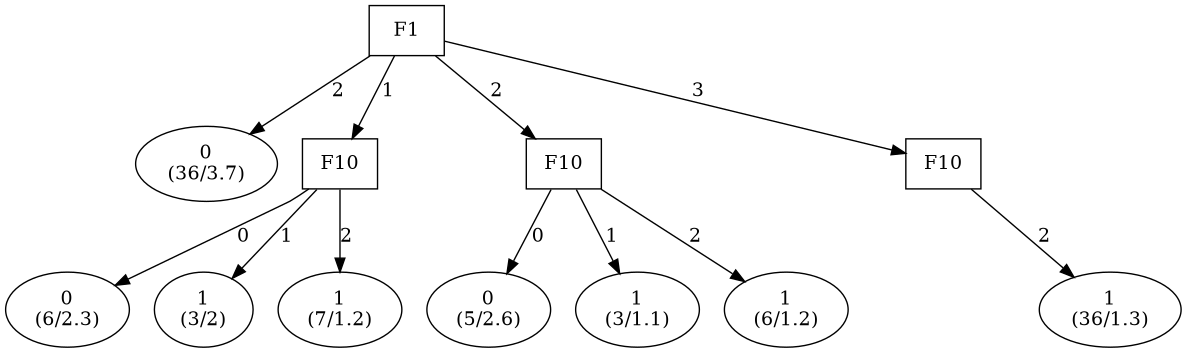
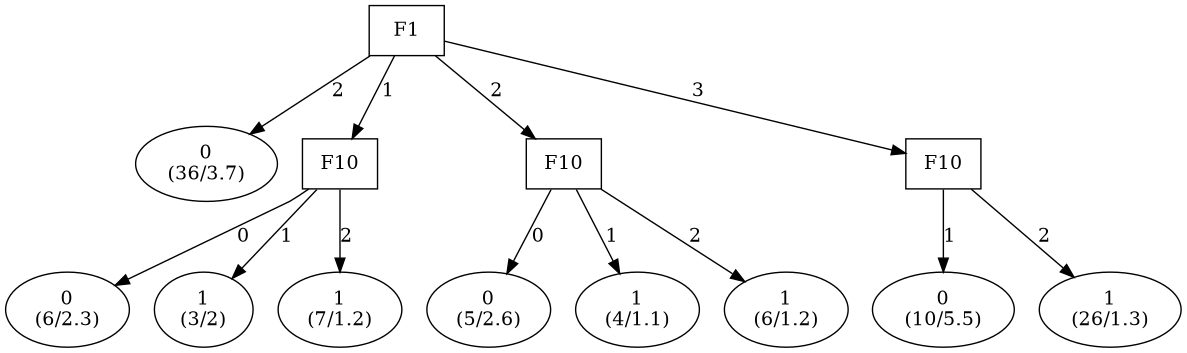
(638, 310) -> (638, 310)
none -> (943, 310)
(1110, 310) -> (1110, 310)
